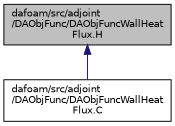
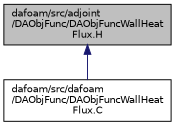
(87, 101) -> (87, 101)
